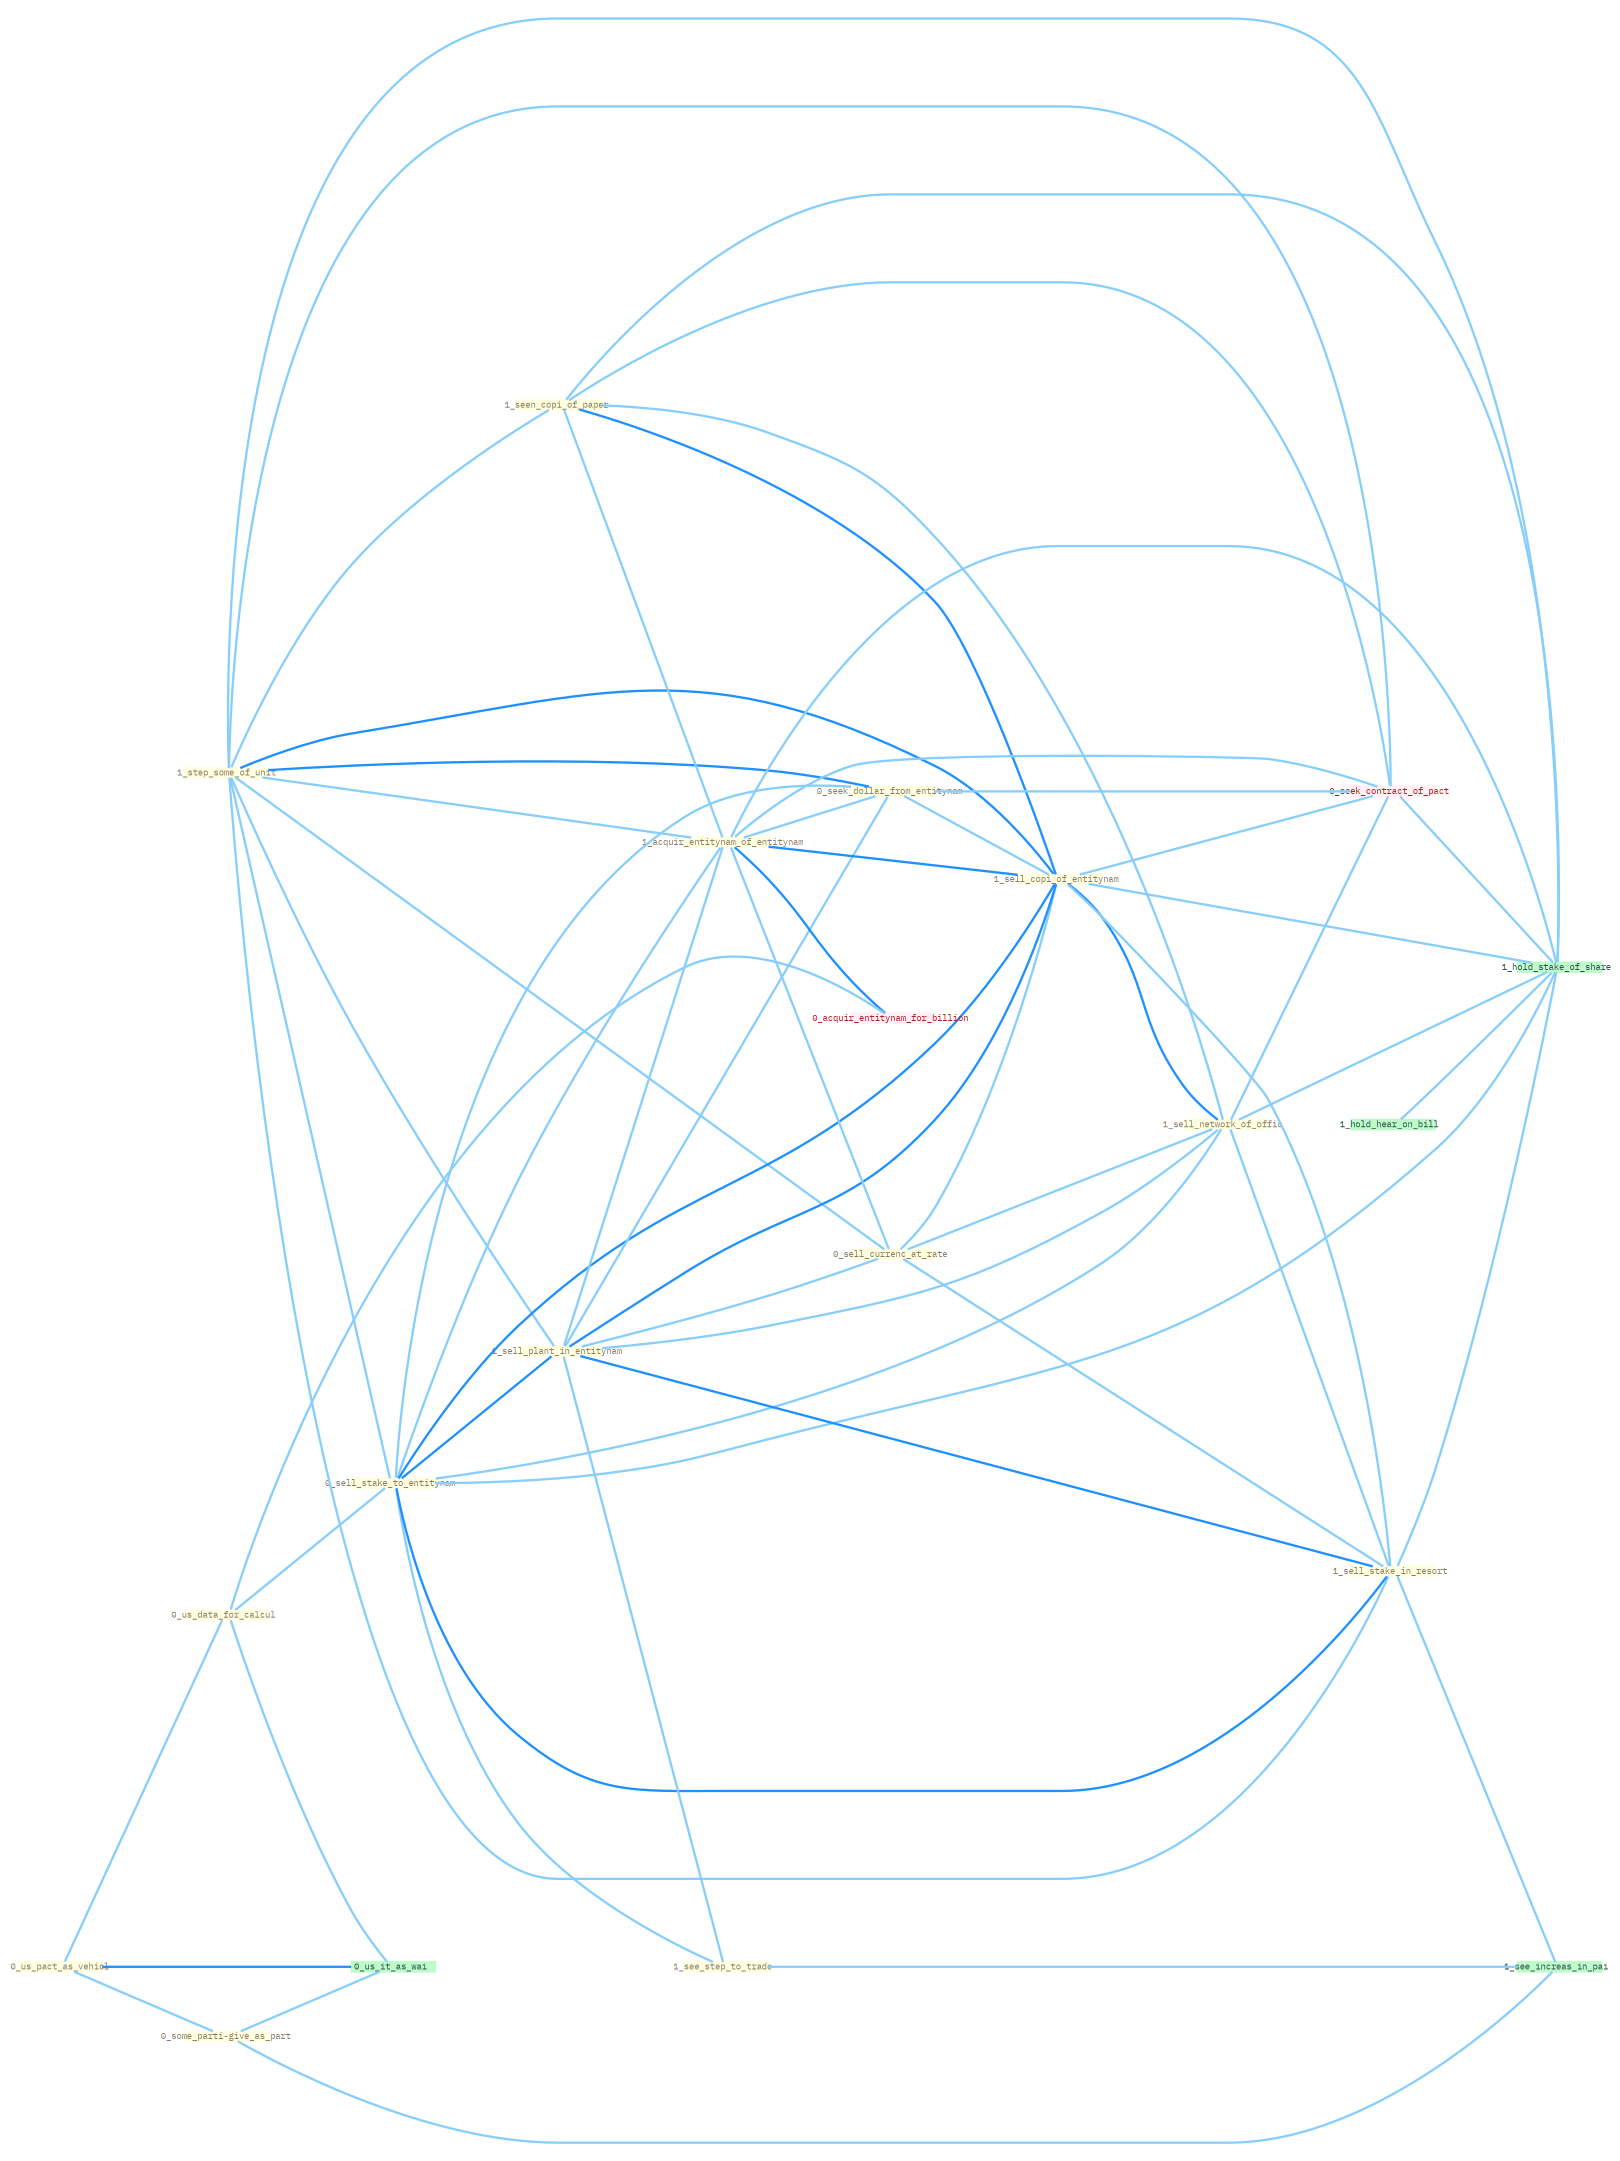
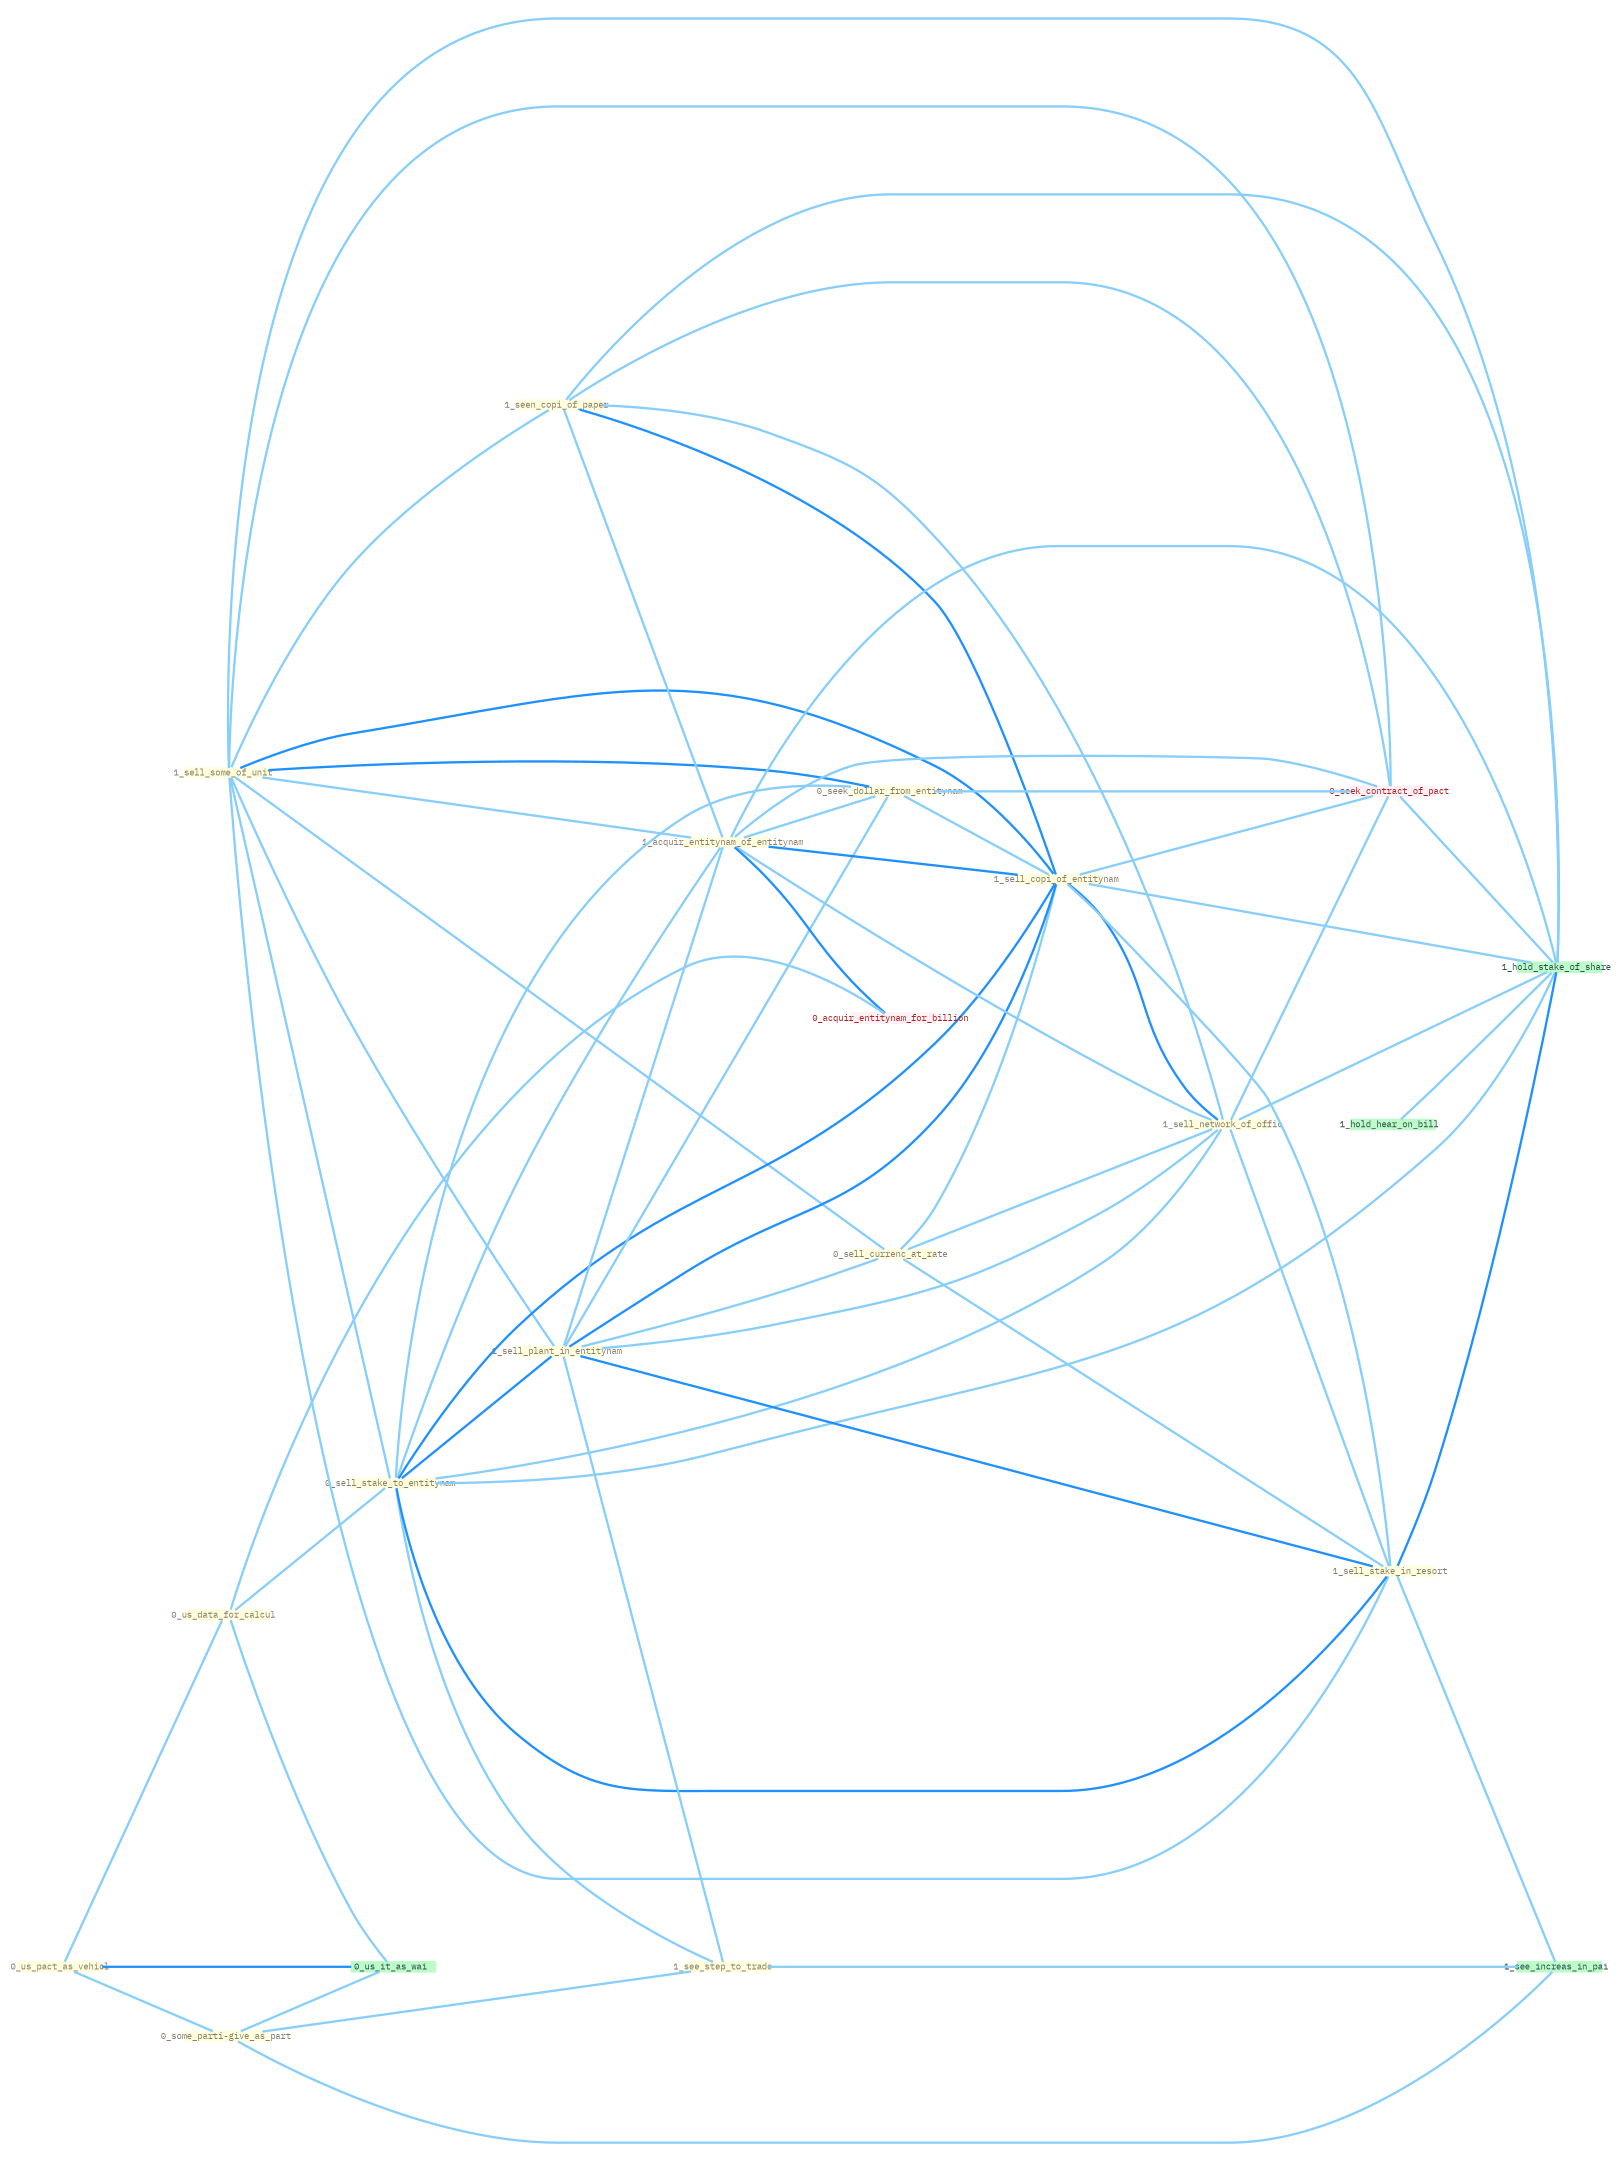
(227, 773) -> (227, 773)
(810, 1048) -> (958, 984)
(1490, 1273) -> (1490, 1273)
none -> (477, 2002)
